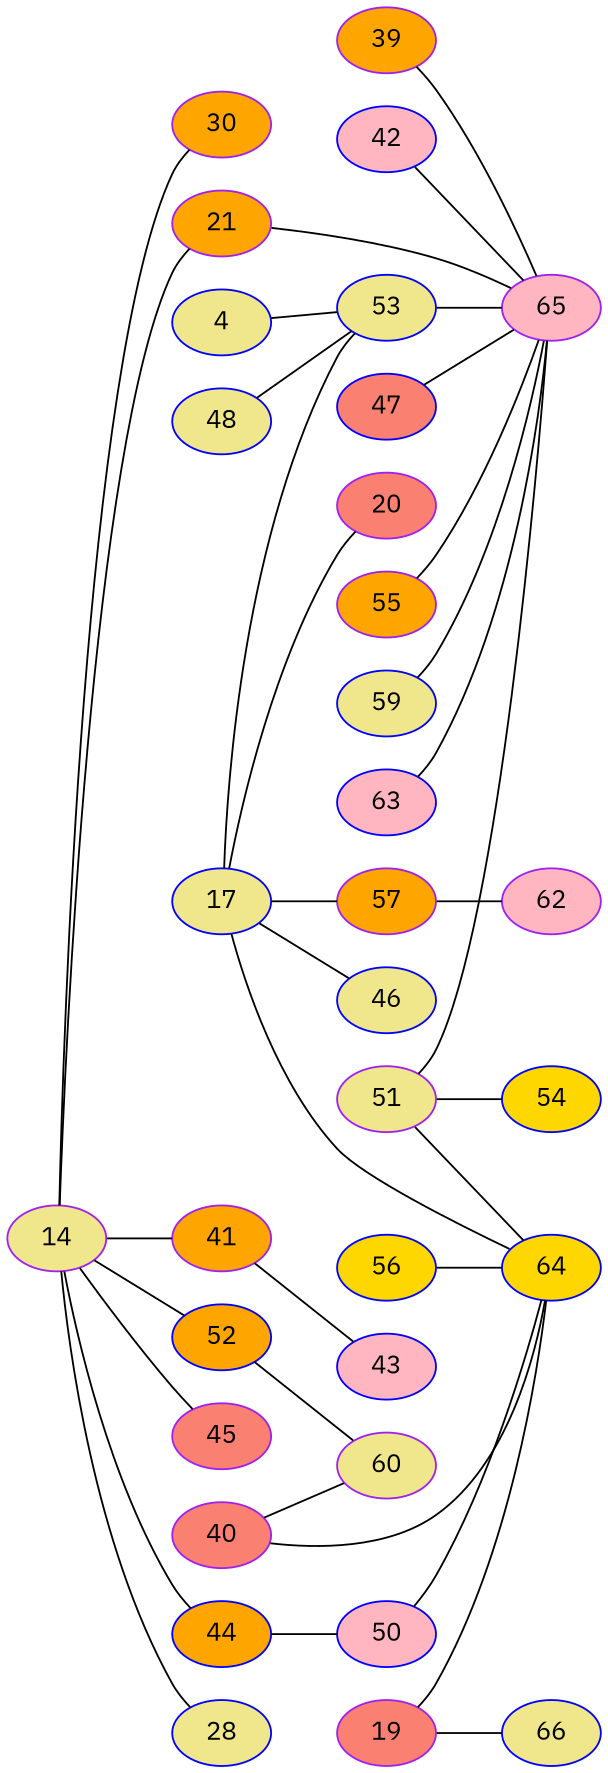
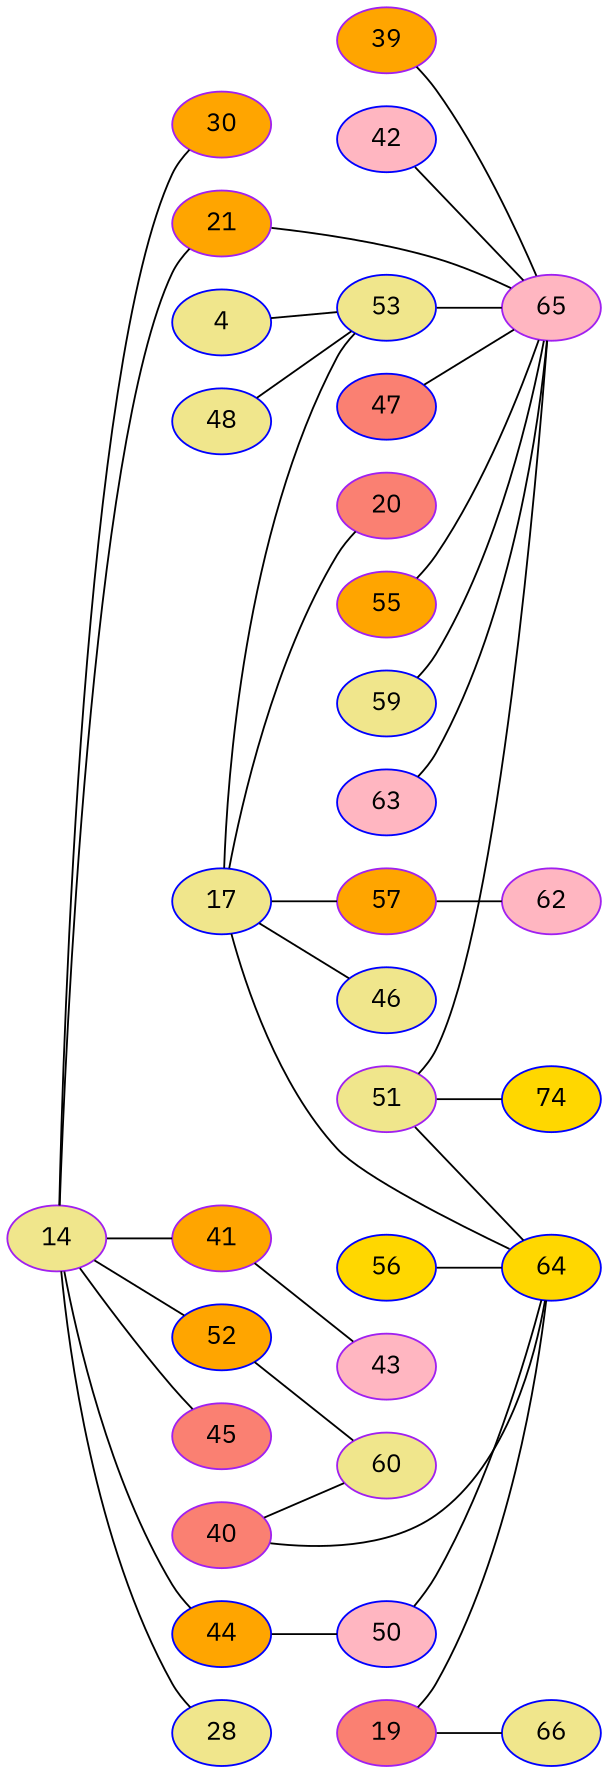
(551, 1099) -> (551, 1099)
(387, 1367) -> (387, 1367)
